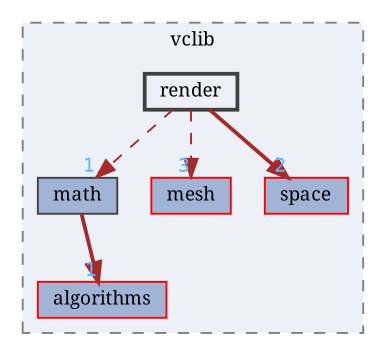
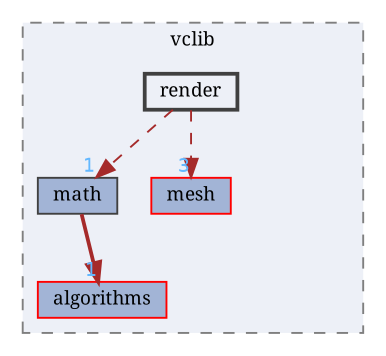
(306, 196) -> none
